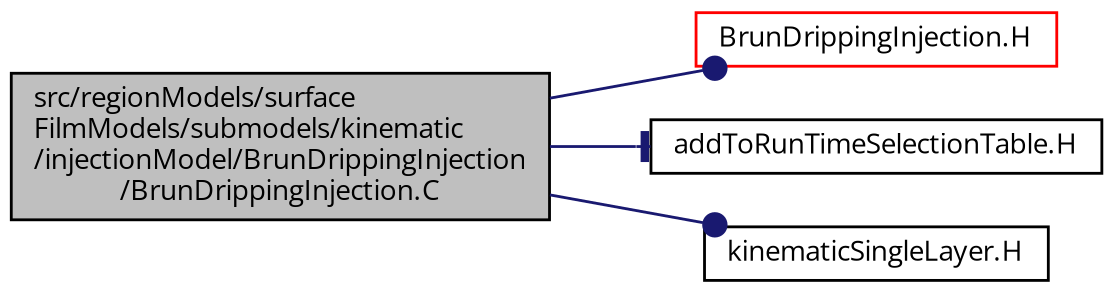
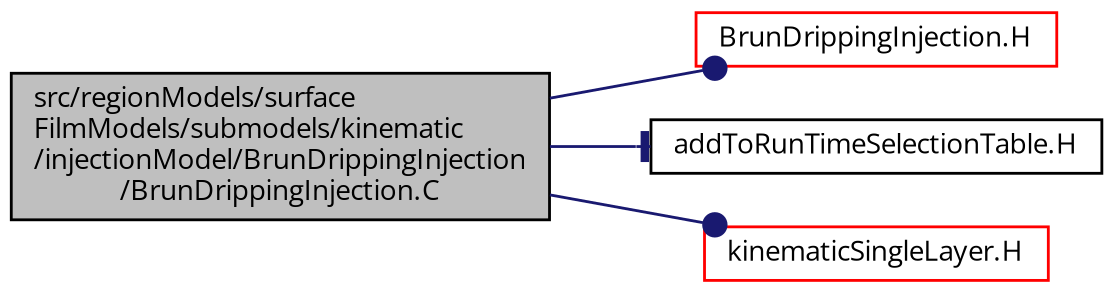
(876, 254) -> (876, 254)
